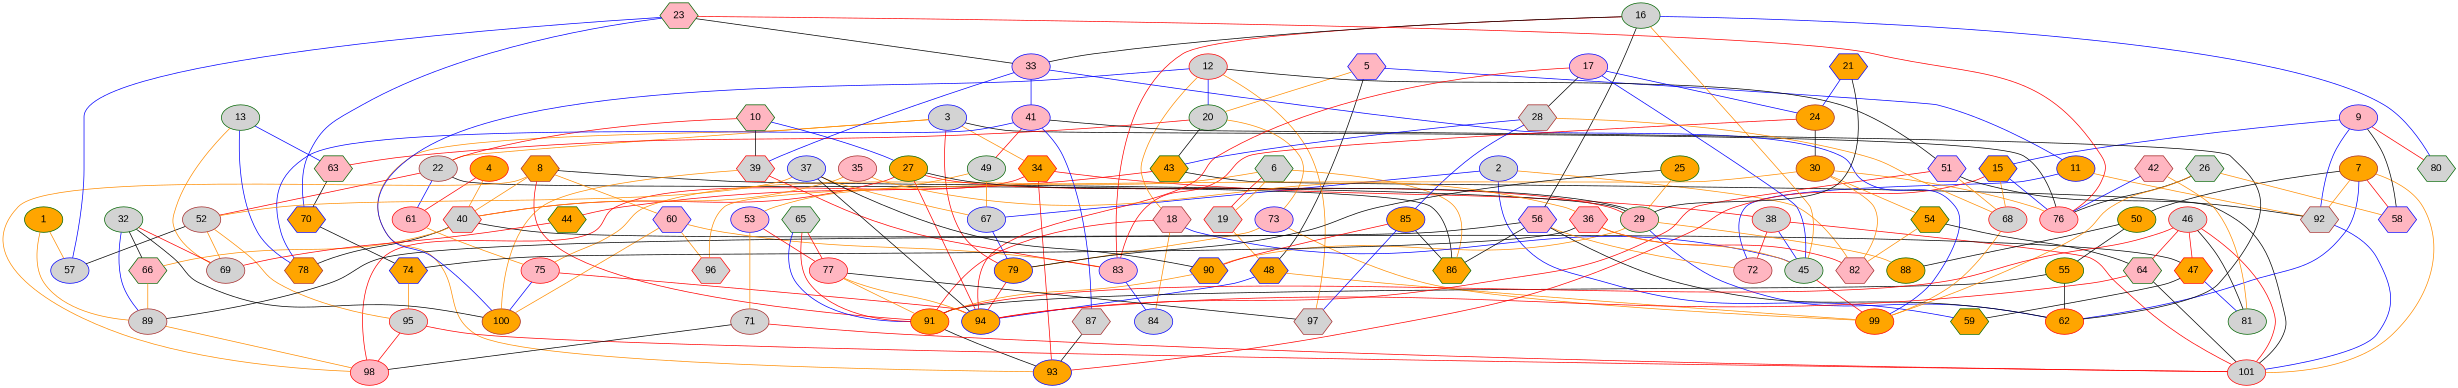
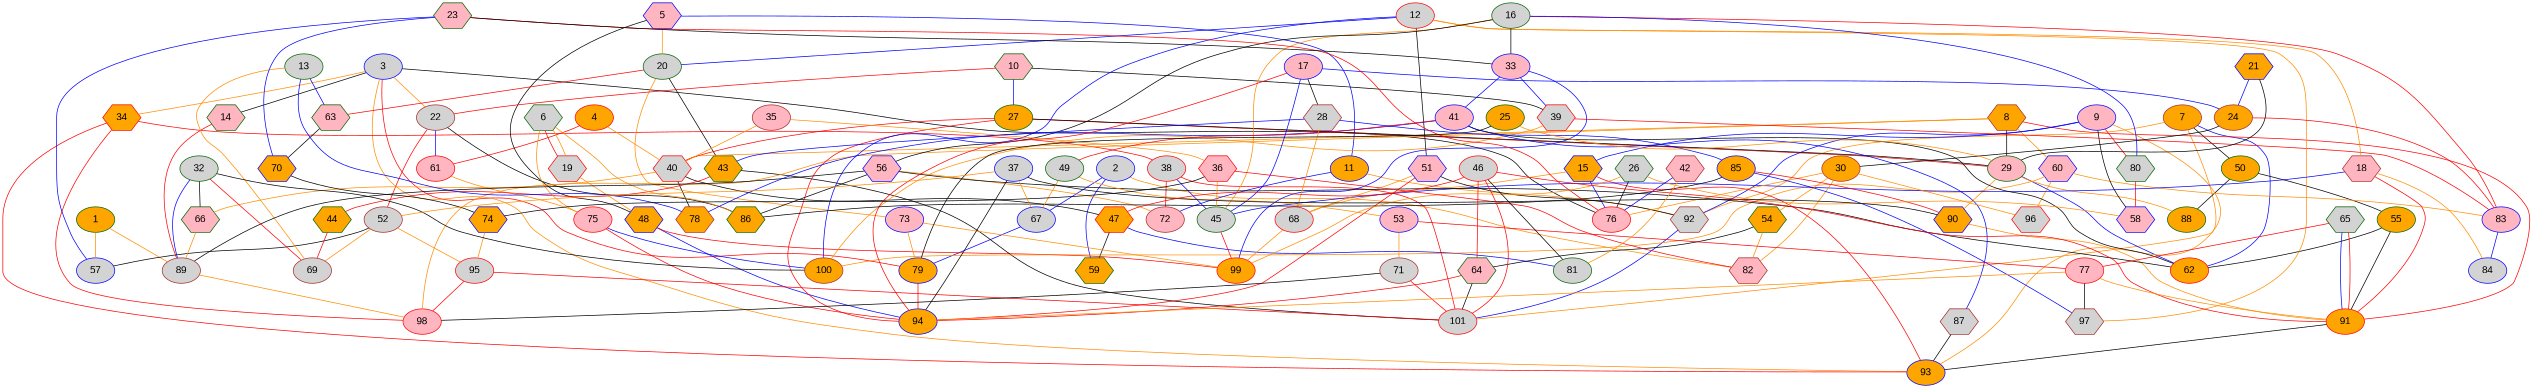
none -> (226, 118)
(2377, 193) -> (2136, 194)
none -> (2199, 244)
(1571, 299) -> (908, 252)
